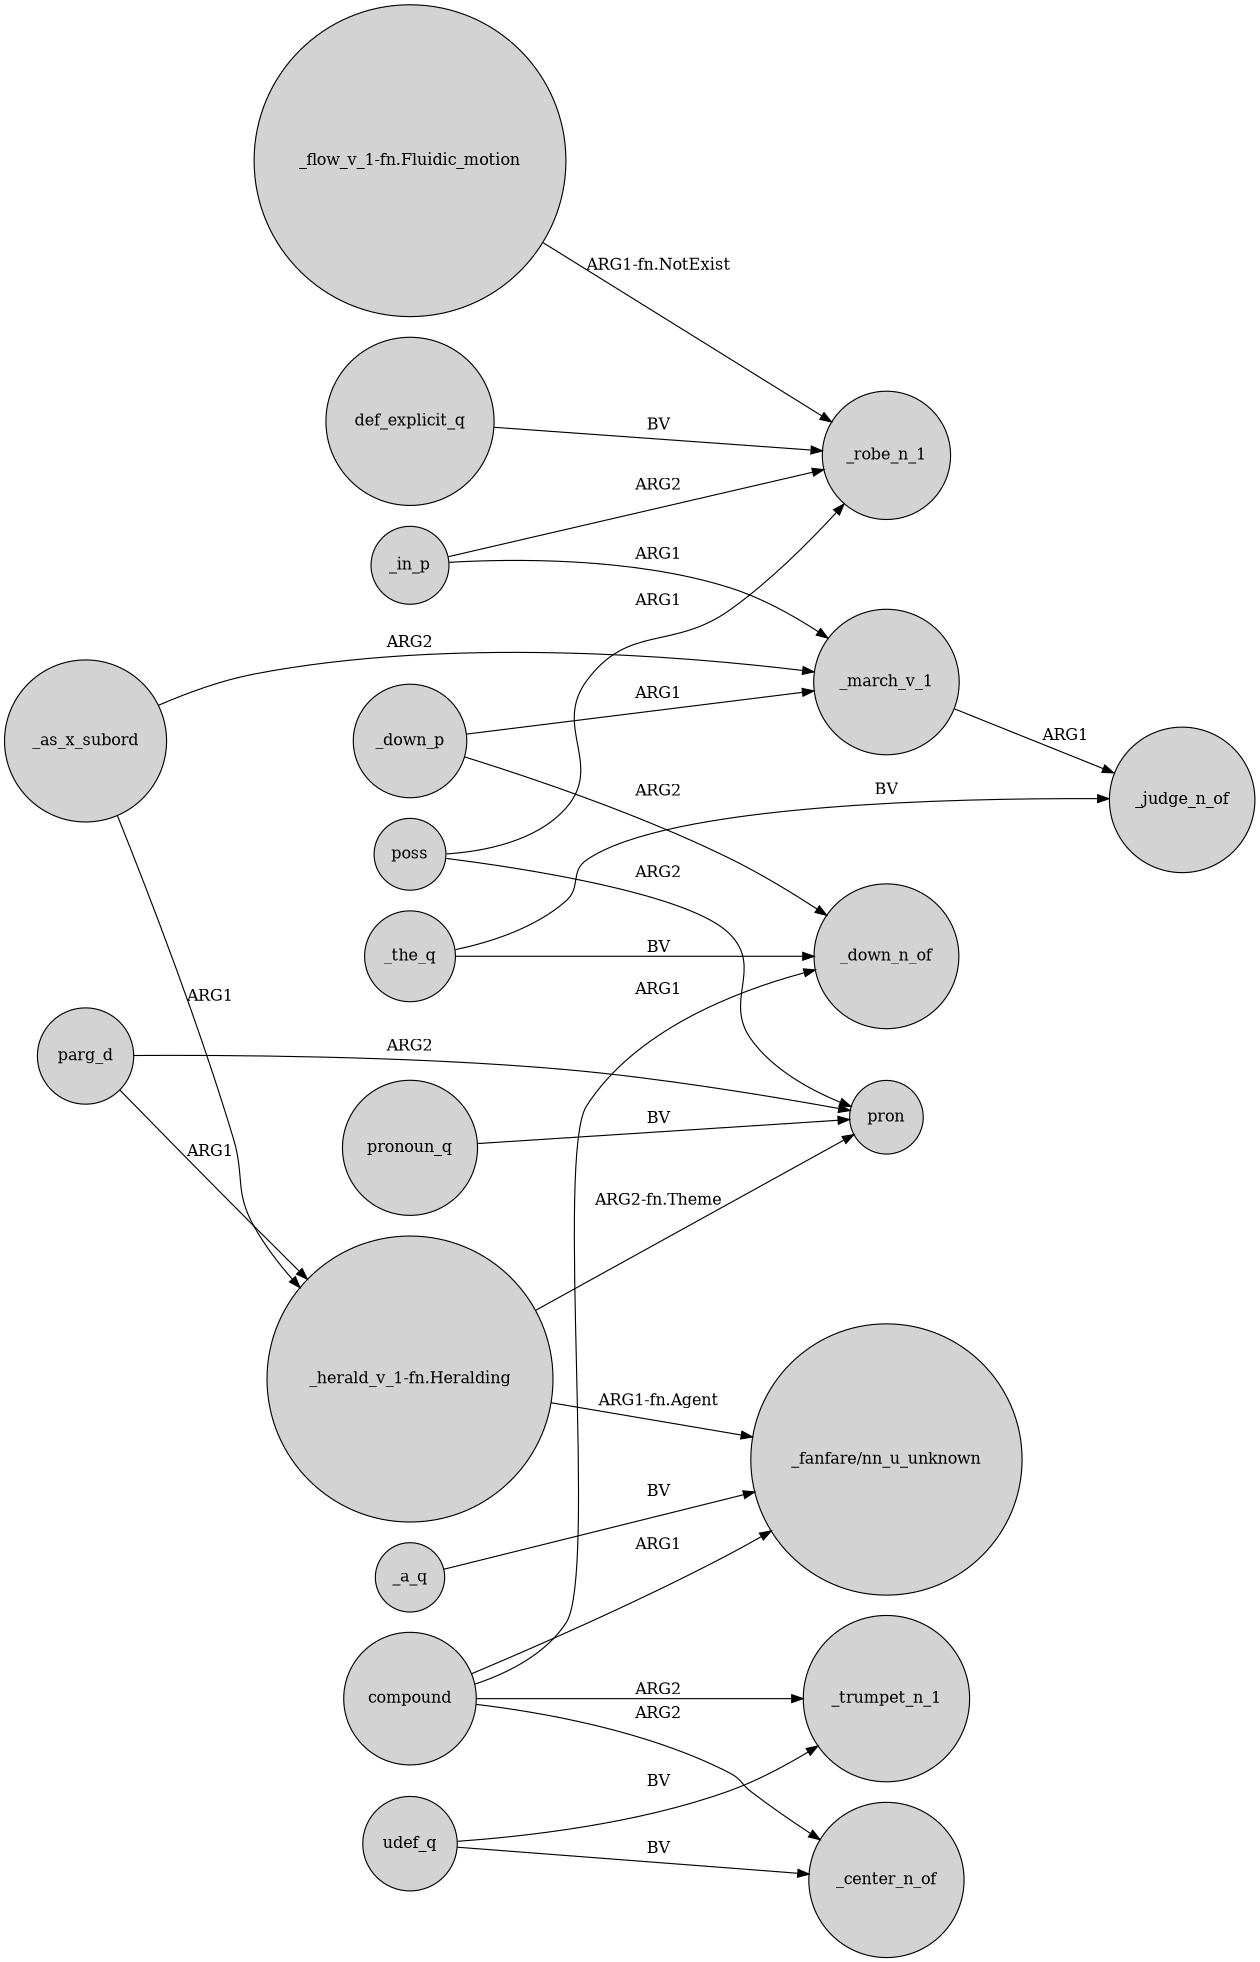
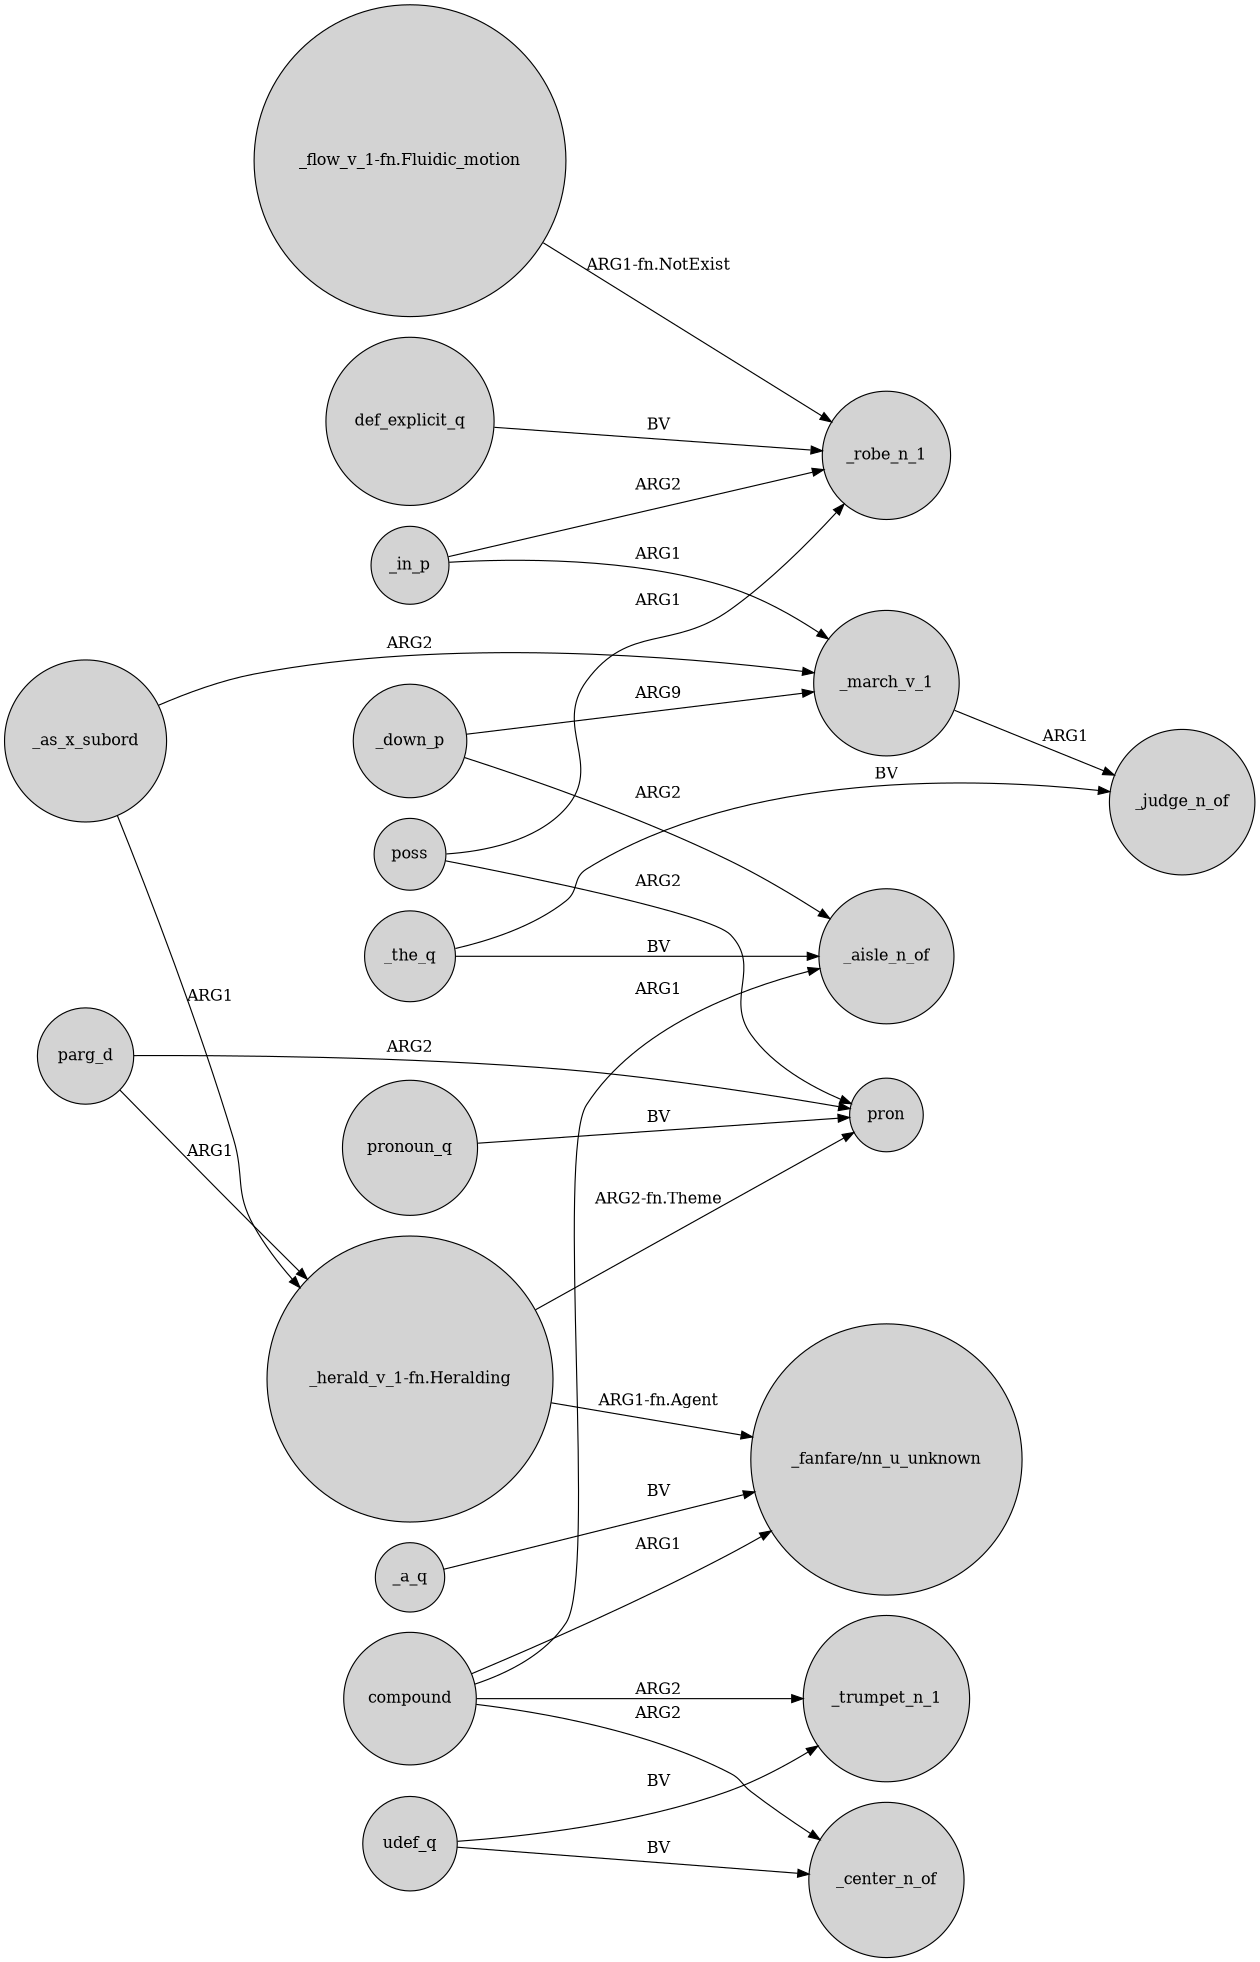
(659, 694) -> (659, 694)
(886, 956) -> (886, 956)
